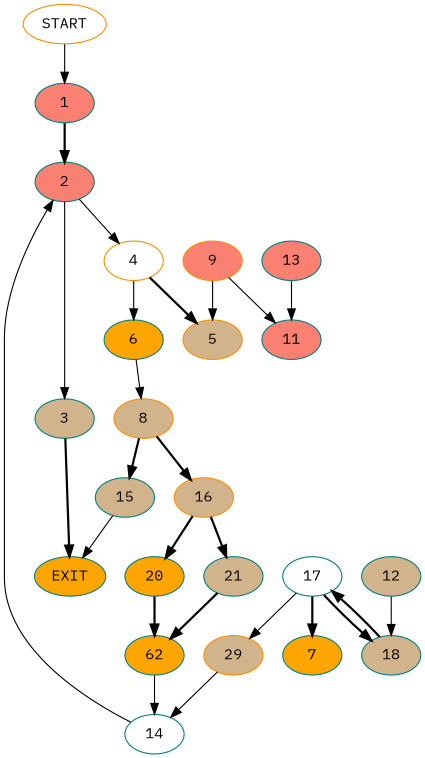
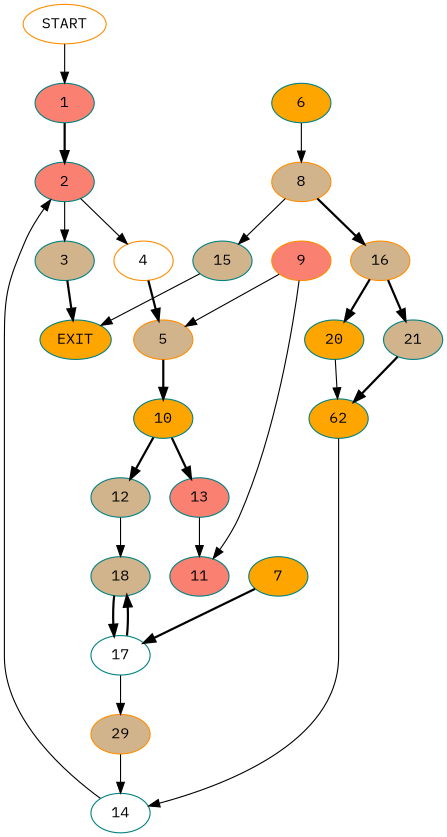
(134, 295) -> none
none -> (163, 419)
(136, 453) -> (266, 217)
(155, 610) -> (336, 374)
(312, 610) -> (205, 613)
